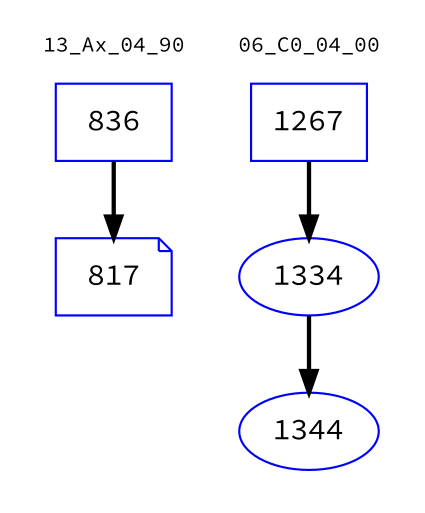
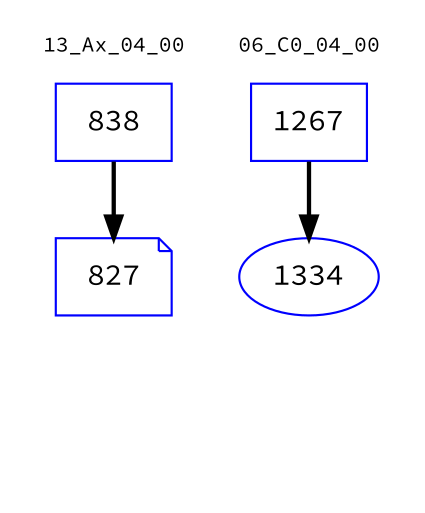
(115, 46) -> (115, 46)
(114, 122) -> (114, 122)
(114, 277) -> (114, 277)
(309, 431) -> none
